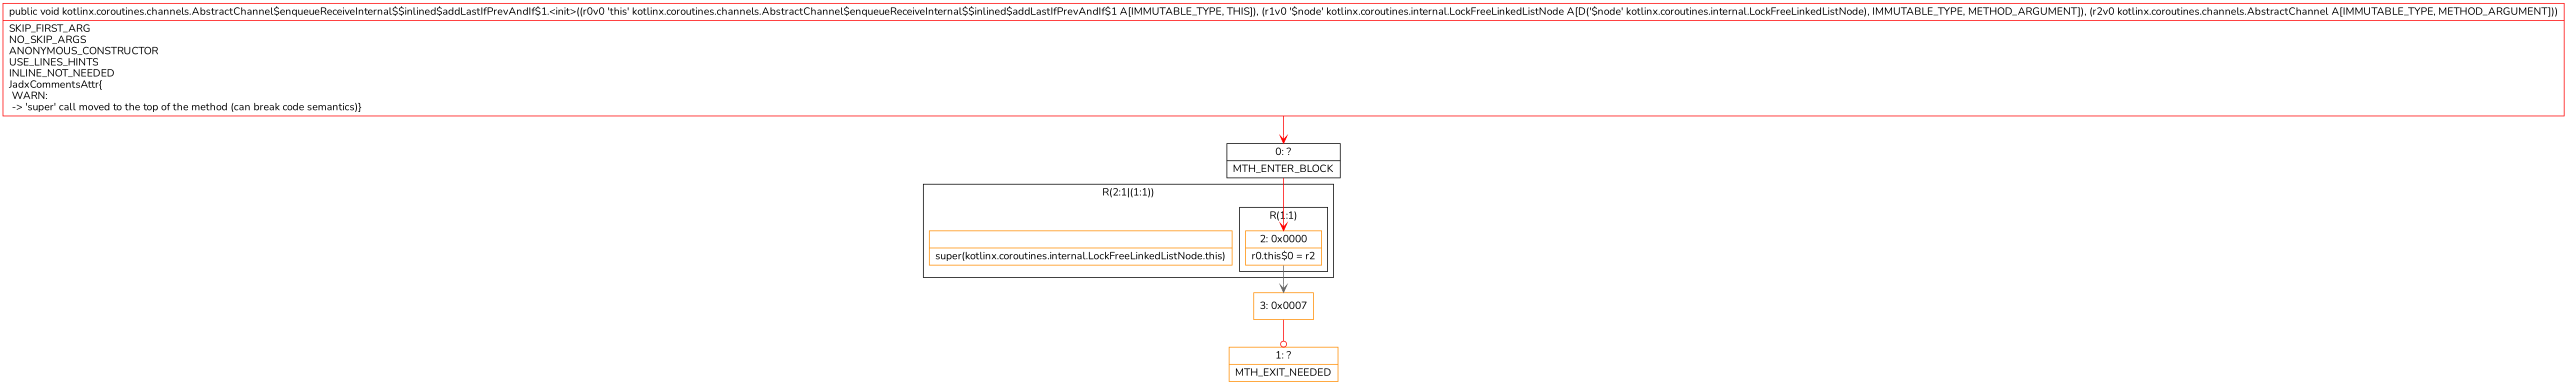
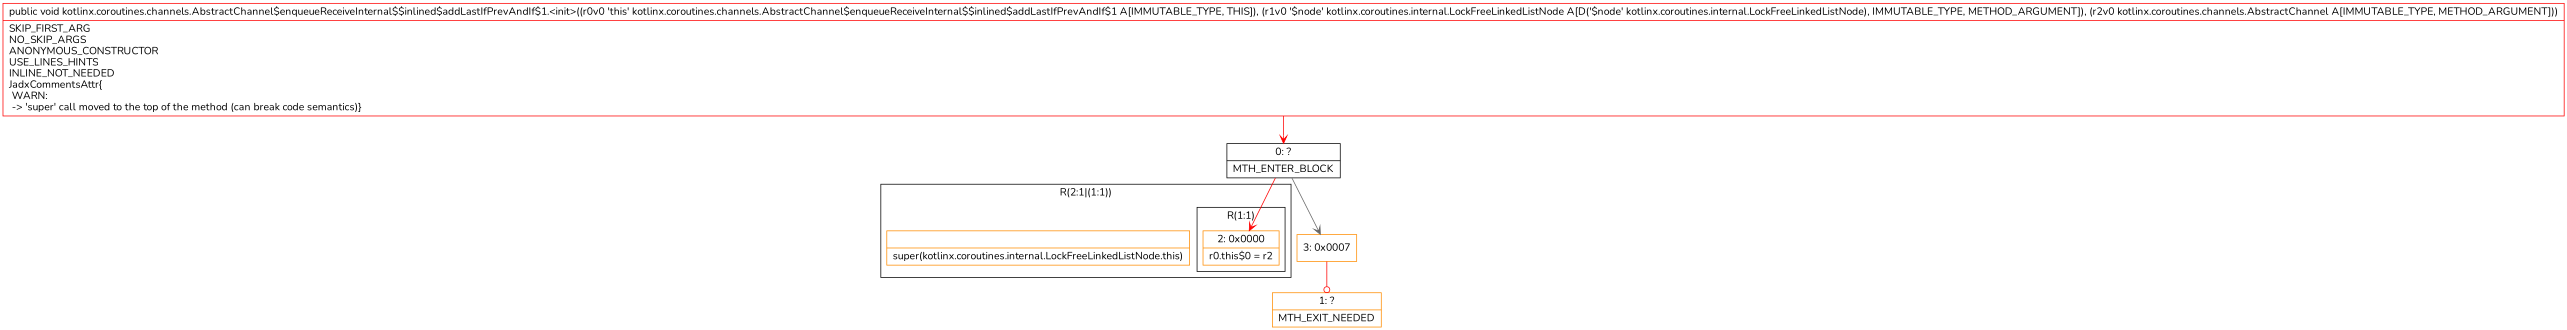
(1284, 275) -> (1304, 203)
